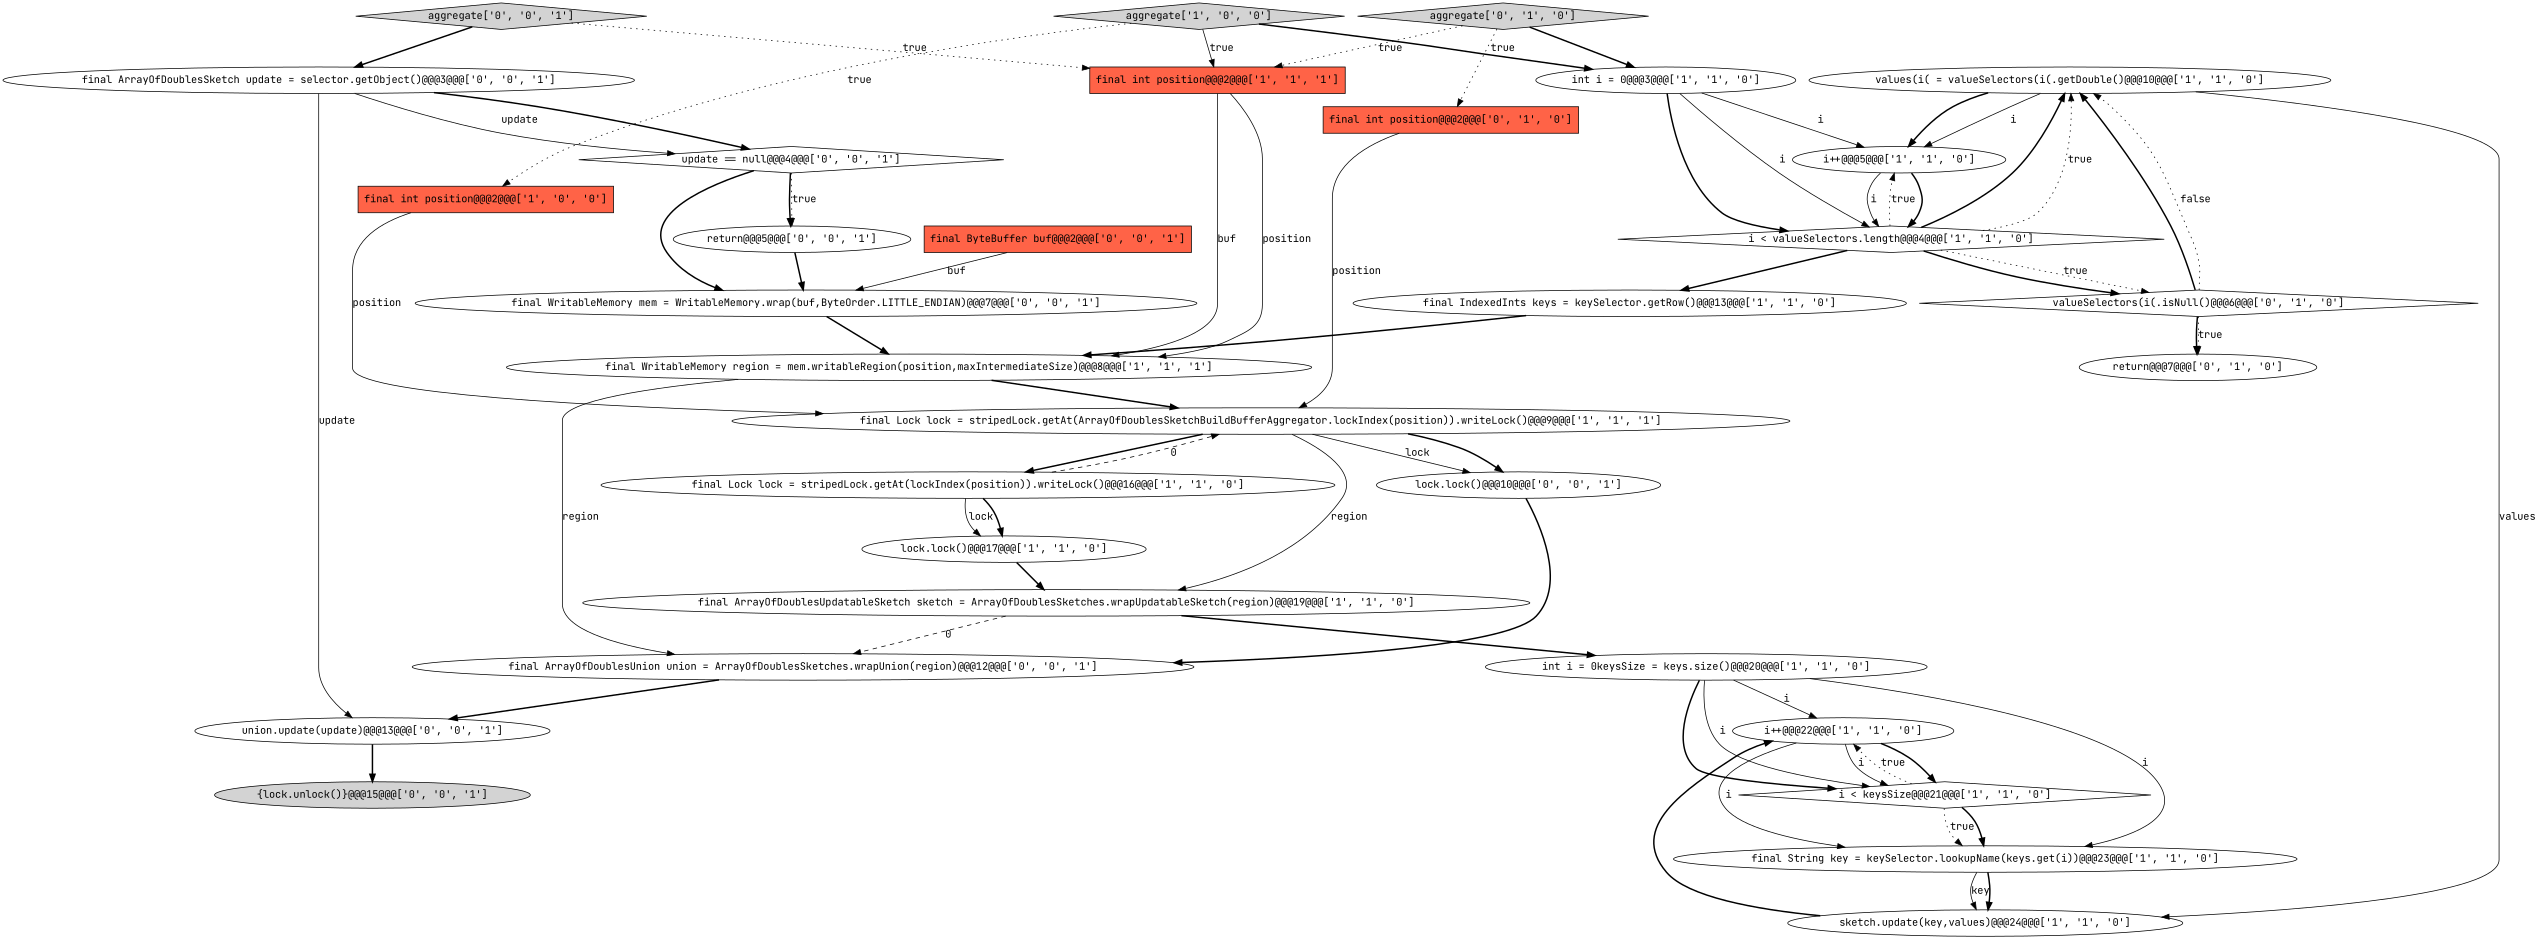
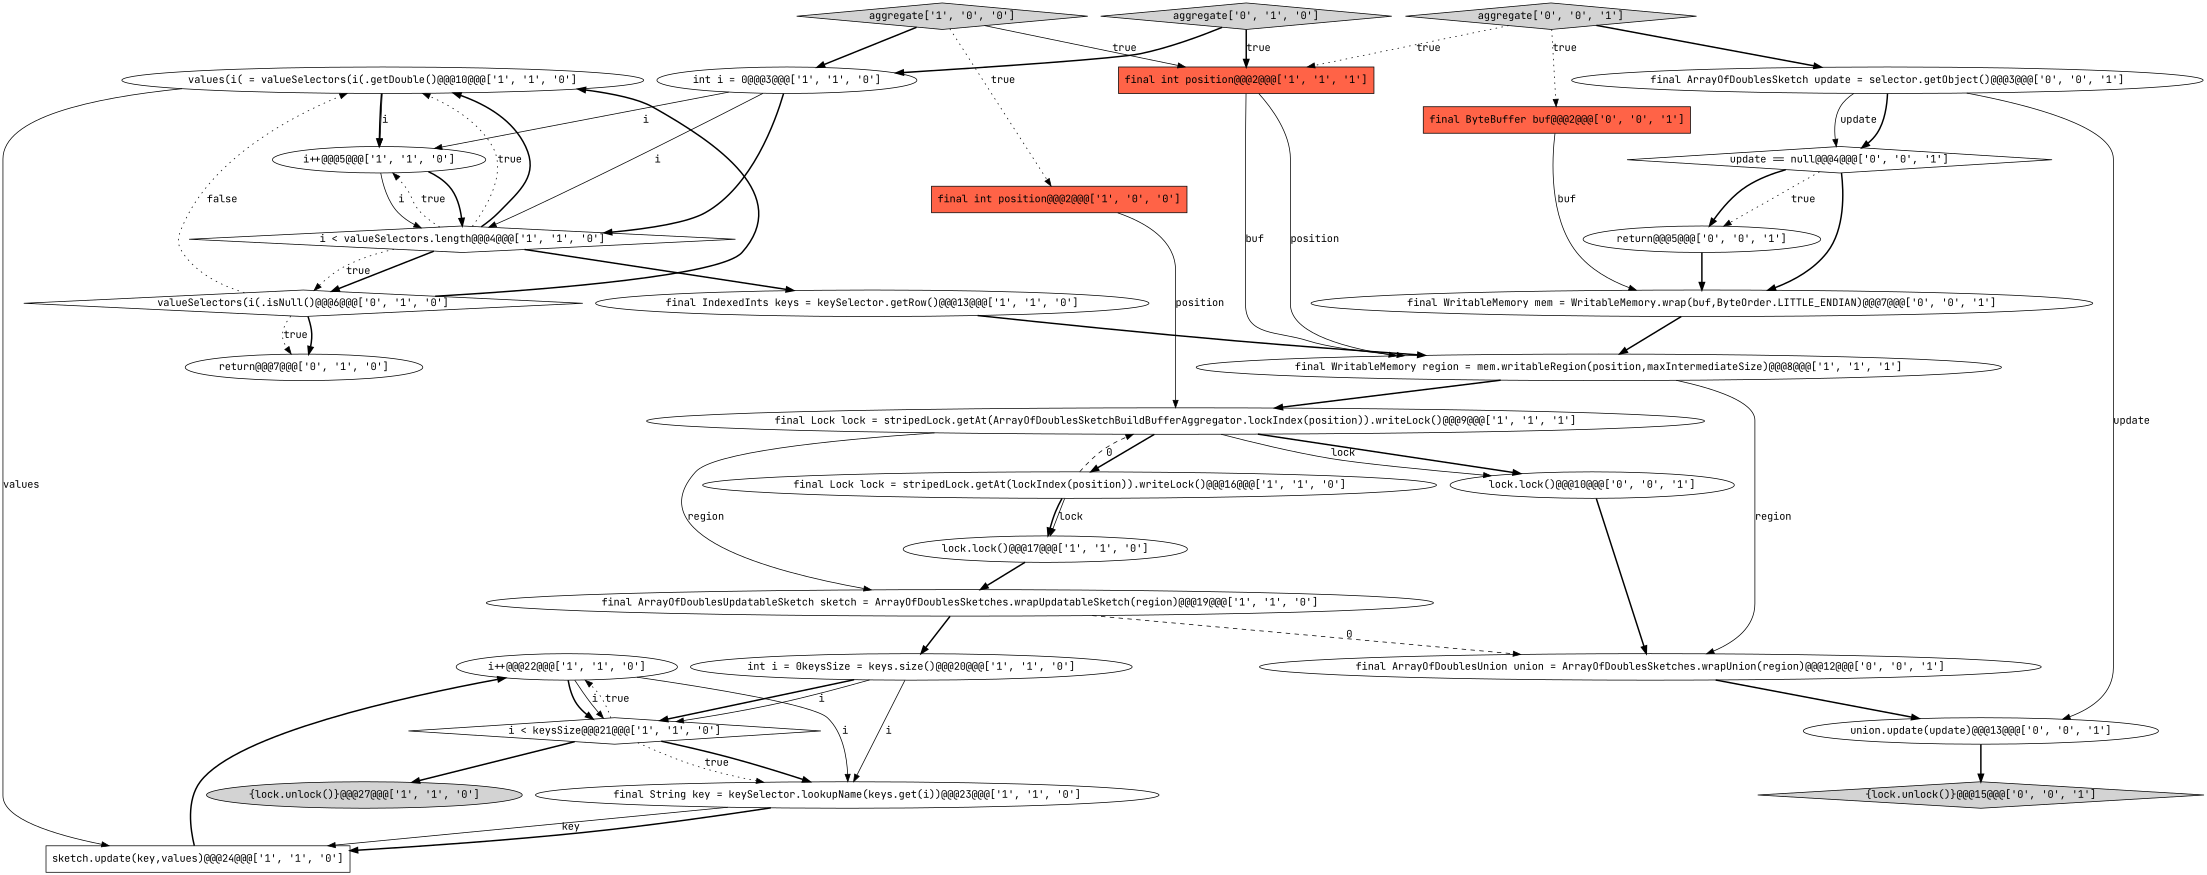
(1372, 46) -> (1246, 45)
none -> (1554, 64)
(1451, 120) -> none
(1772, 698) -> none
none -> (364, 795)
(372, 795) -> (1981, 795)
(1985, 923) -> (198, 859)
